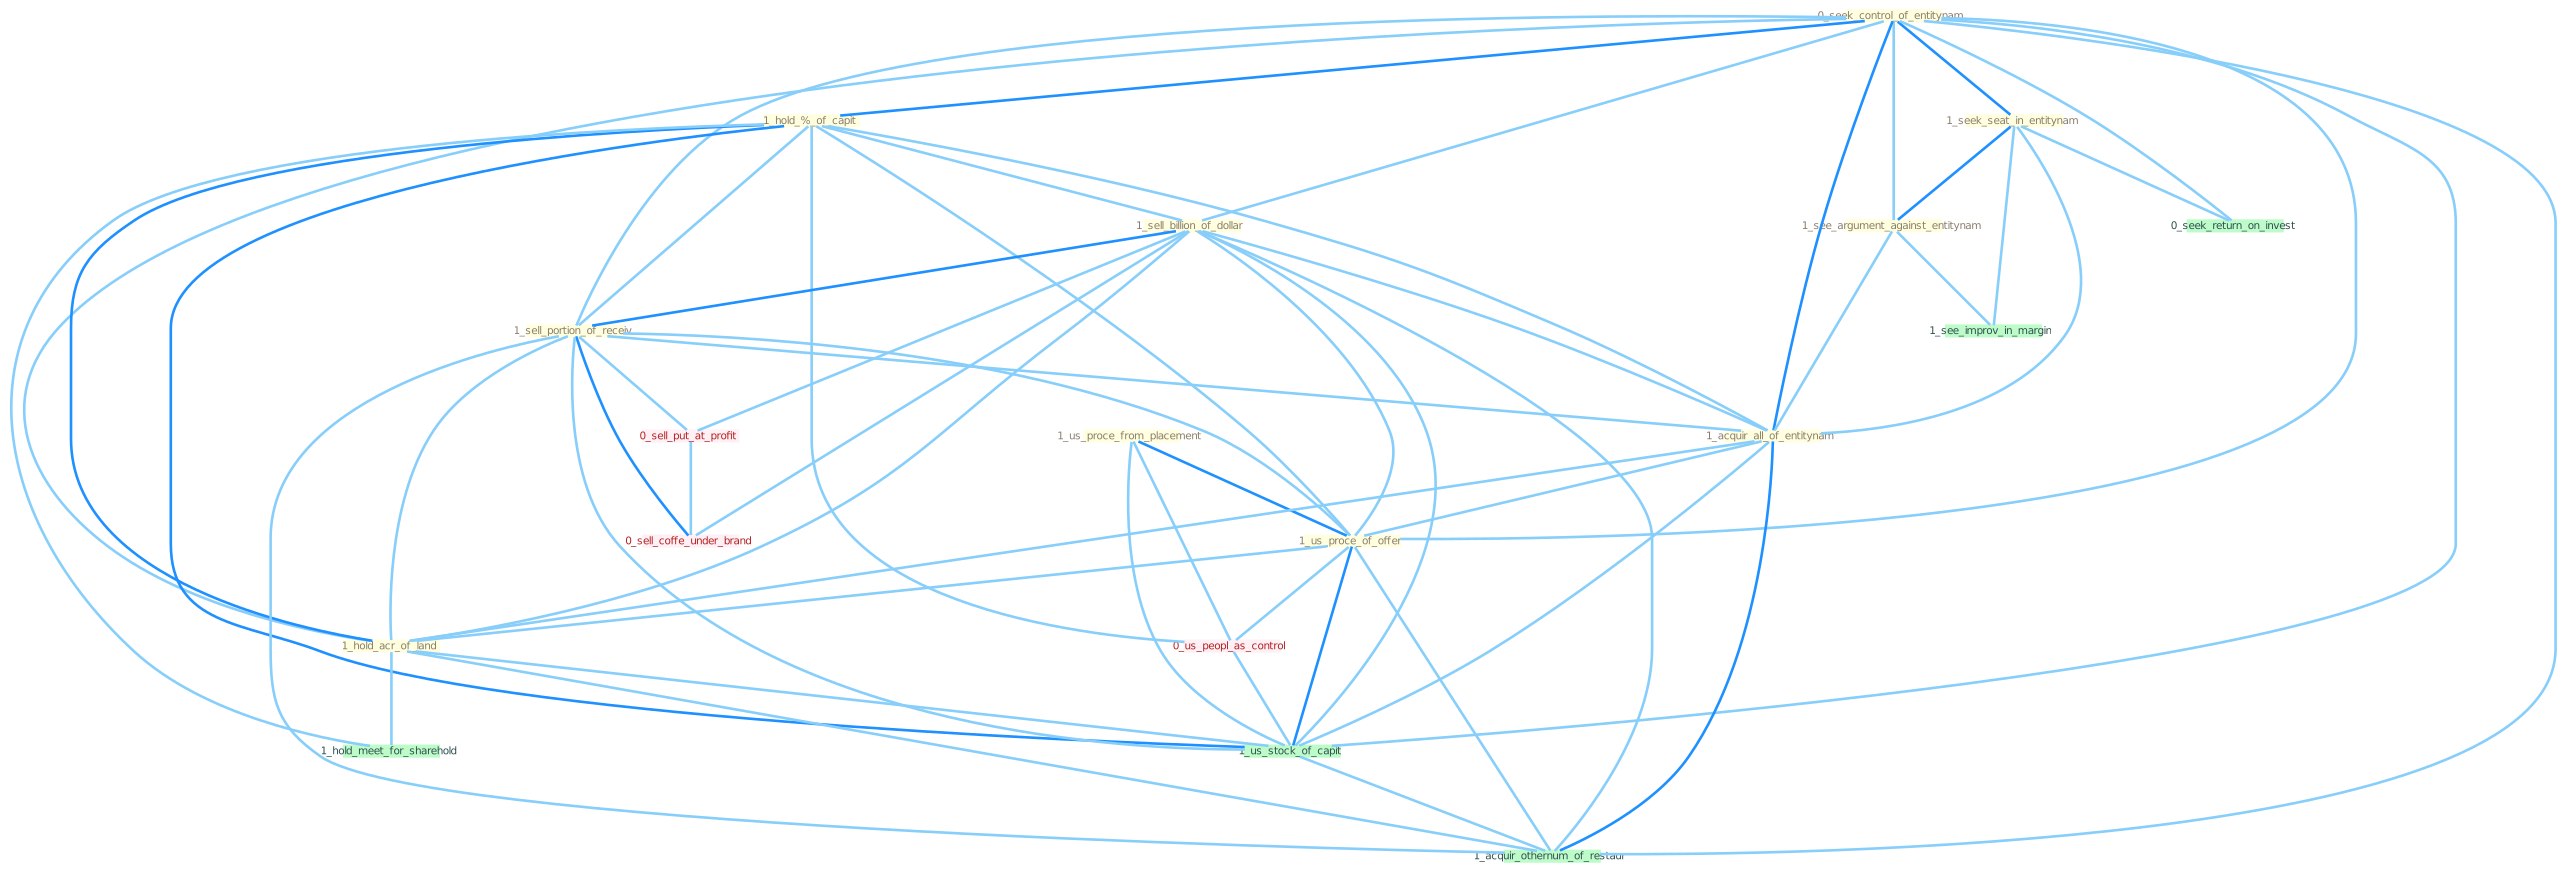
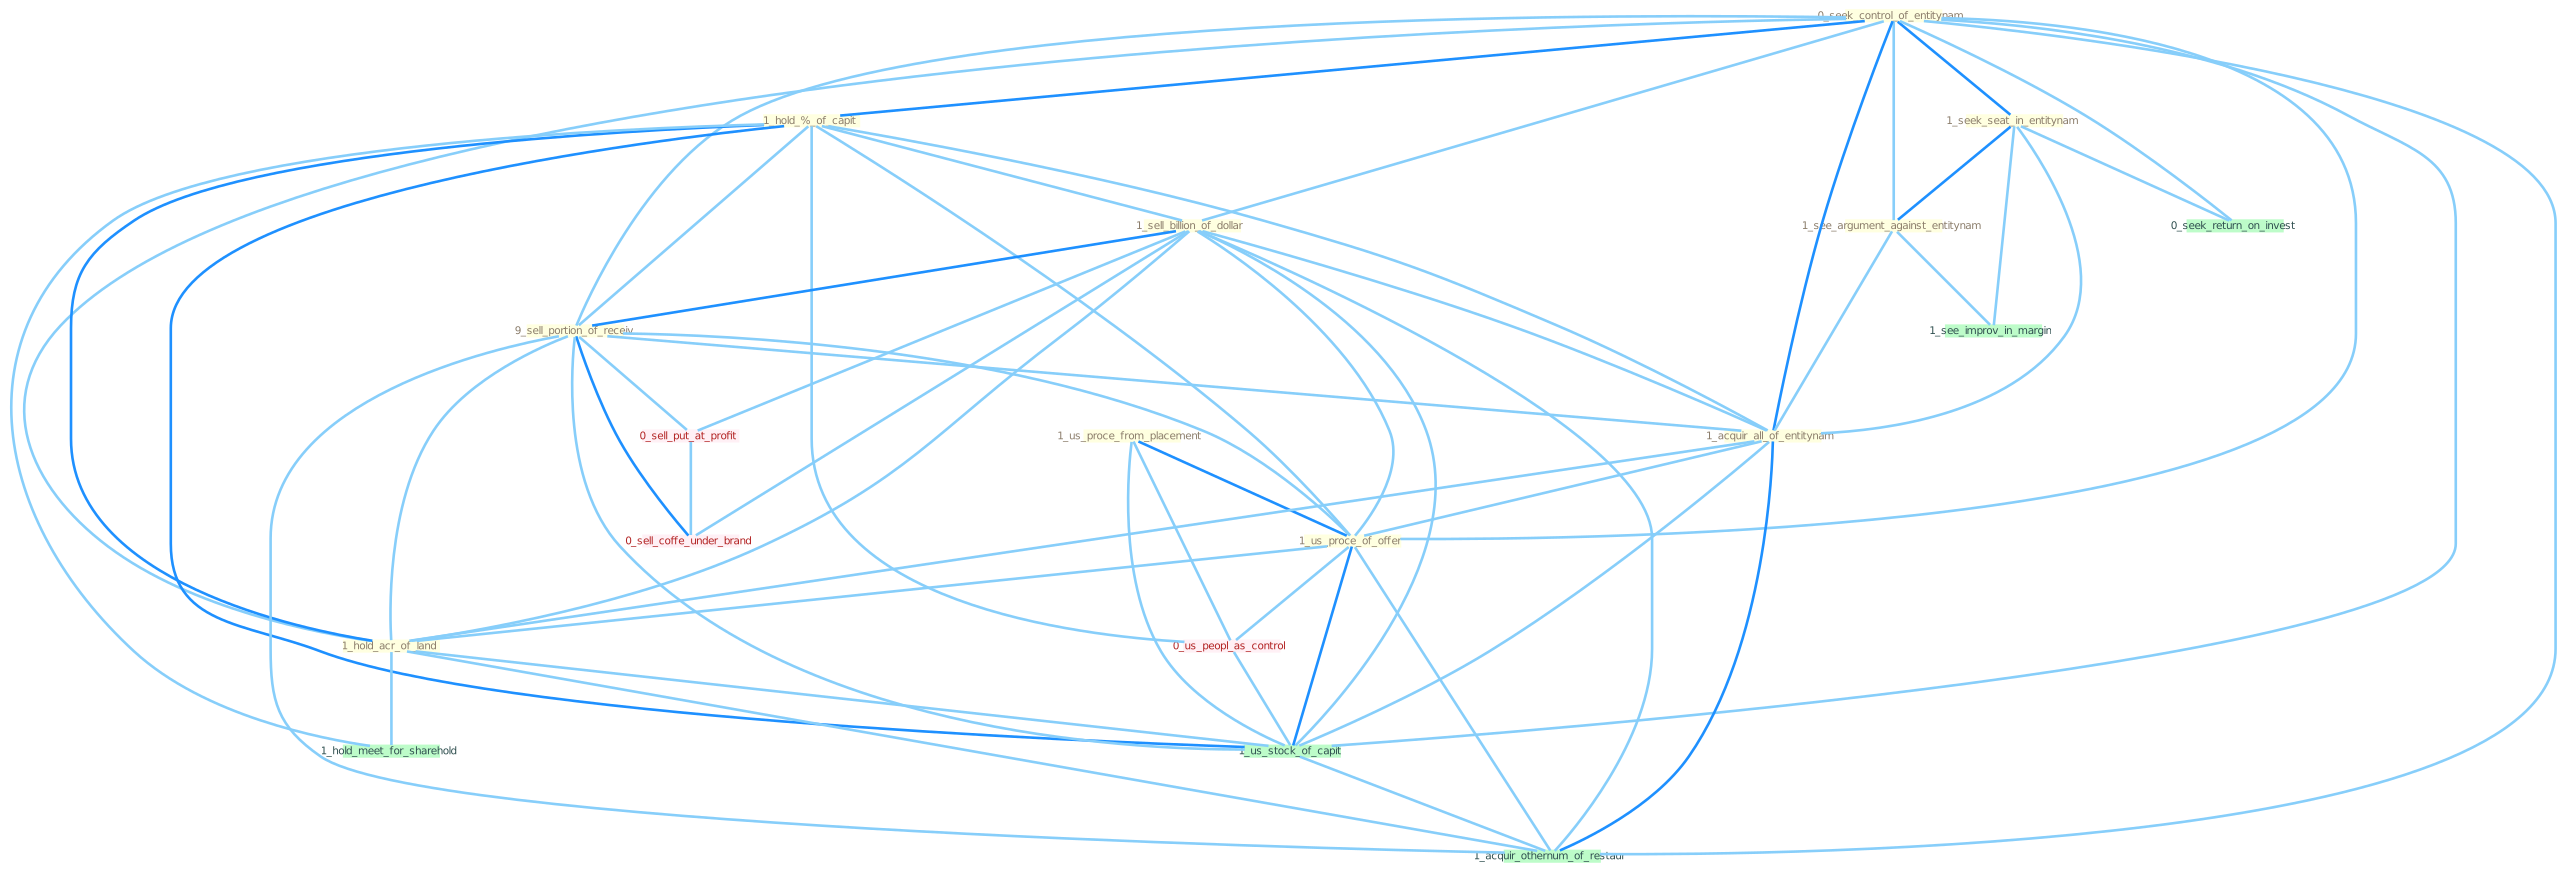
(575, 331) -> (575, 331)
